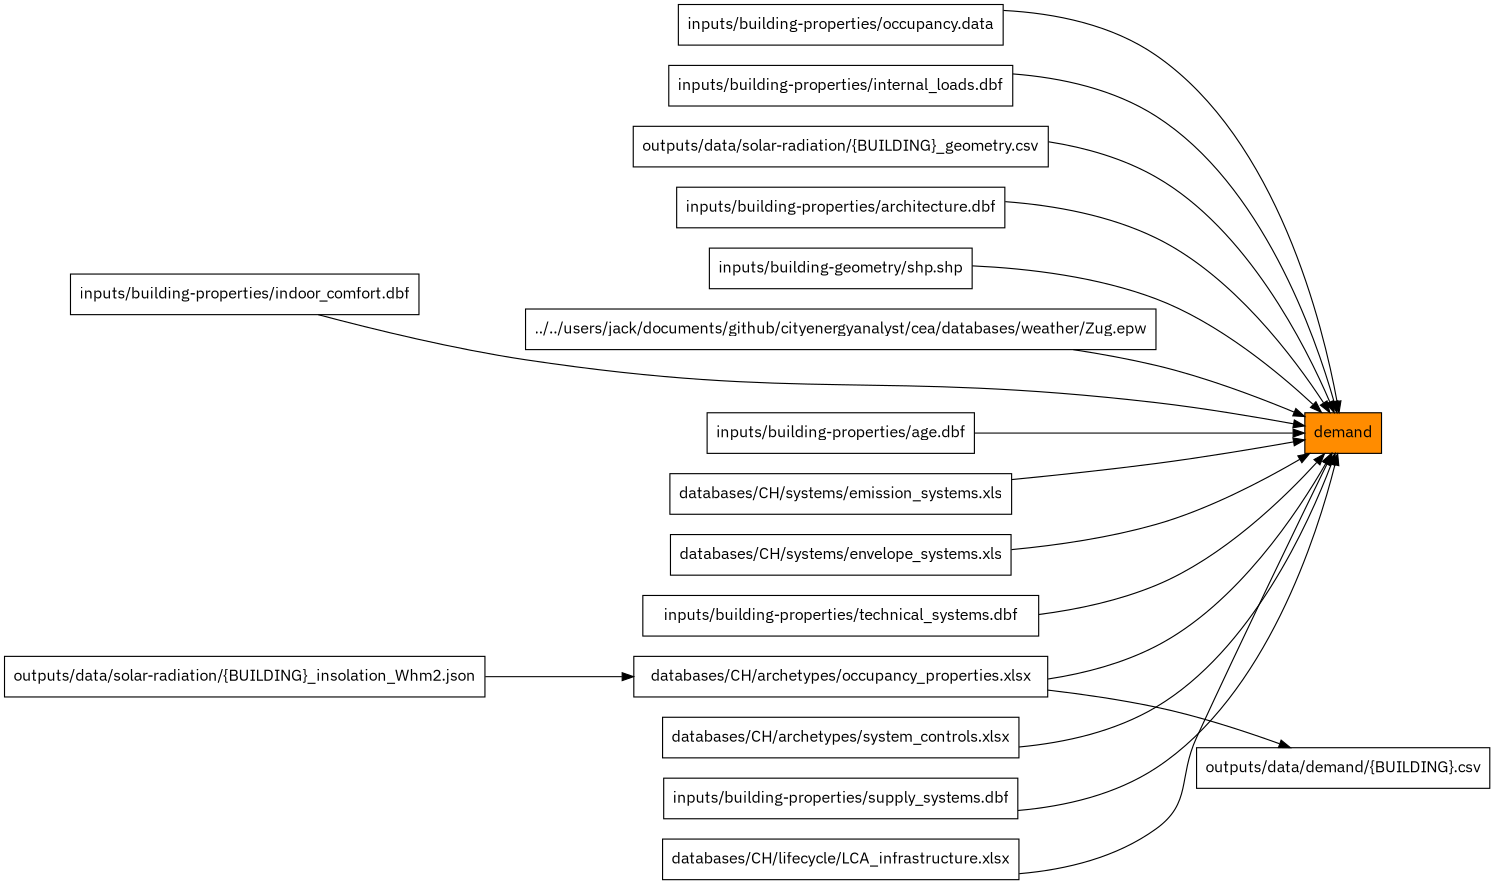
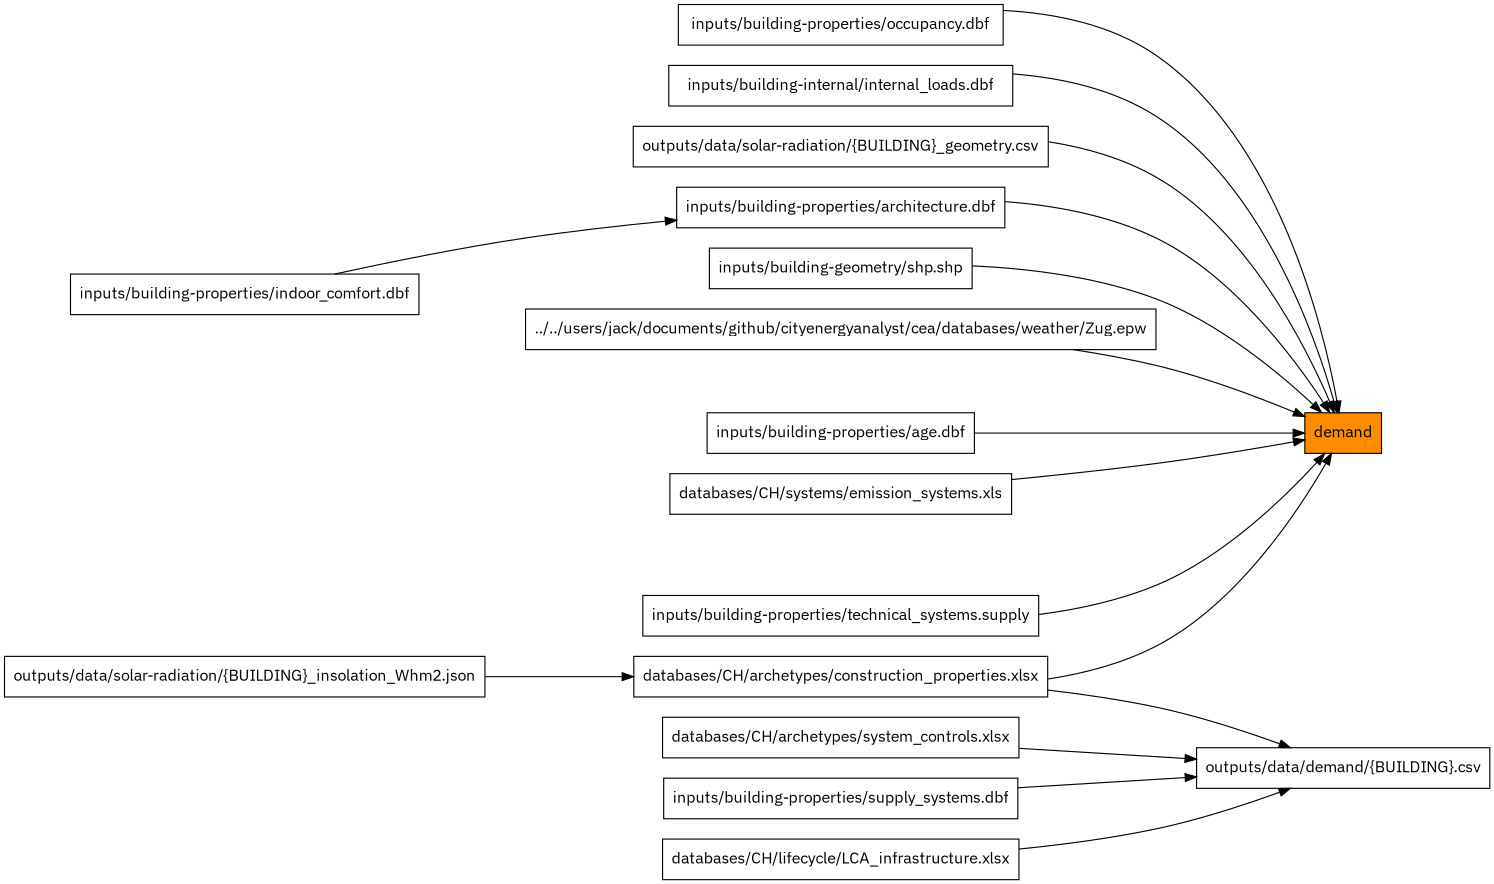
(841, 25) -> (841, 25)
(841, 86) -> (841, 86)
(804, 384) -> (499, 242)
(841, 555) -> none
(841, 616) -> (841, 616)
(1218, 656) -> (1102, 753)
(841, 677) -> (841, 677)
(1232, 694) -> (1101, 783)
(1214, 700) -> (1151, 830)
